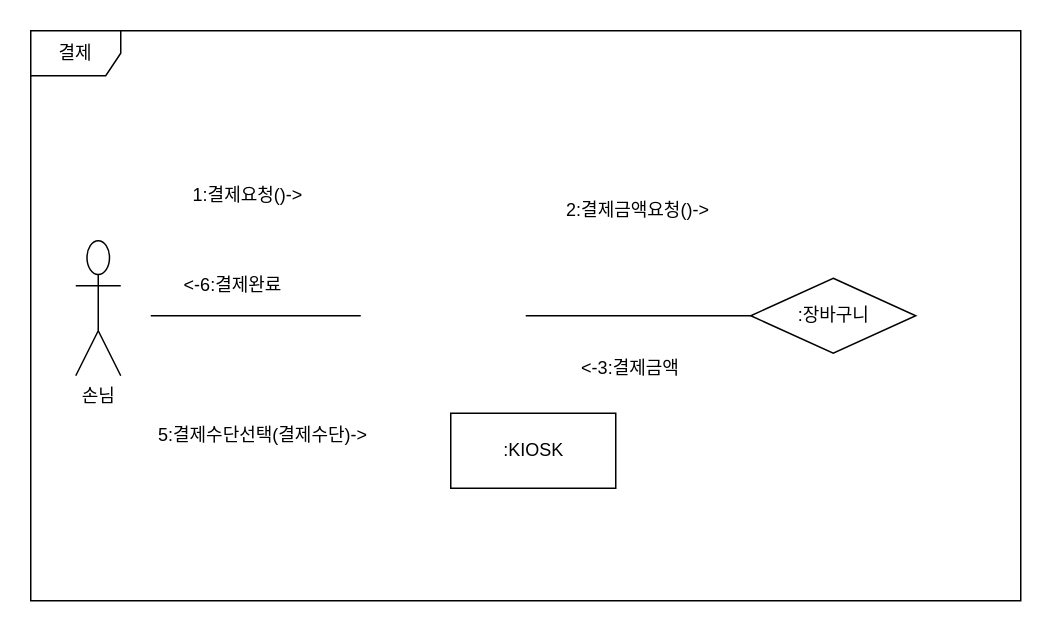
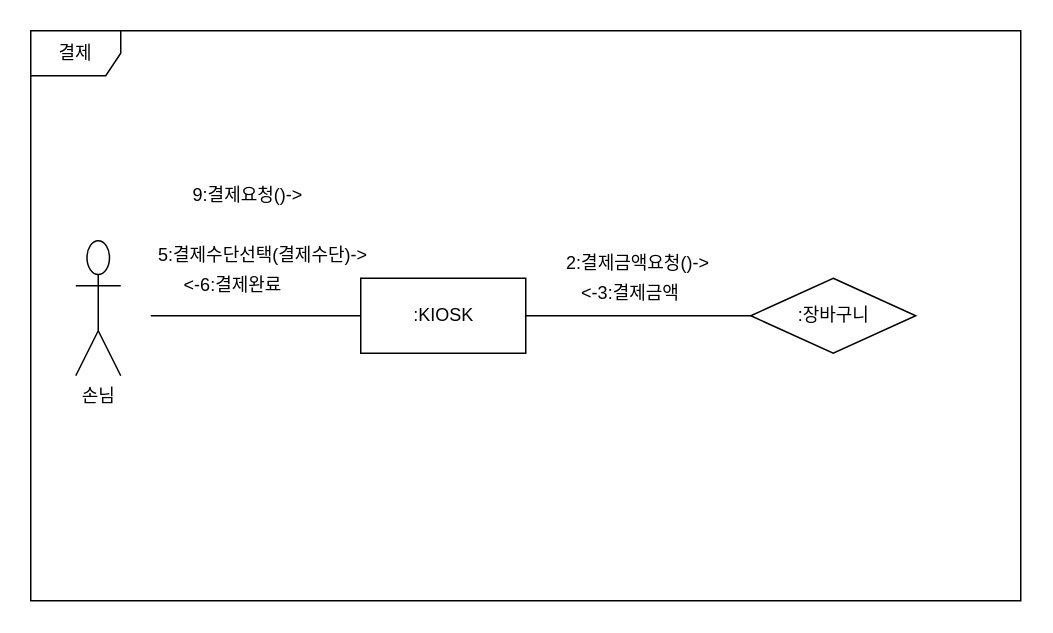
(248, 196) -> (248, 196)
(638, 211) -> (638, 263)
(631, 368) -> (631, 293)
(263, 436) -> (263, 256)
(533, 451) -> (443, 316)
